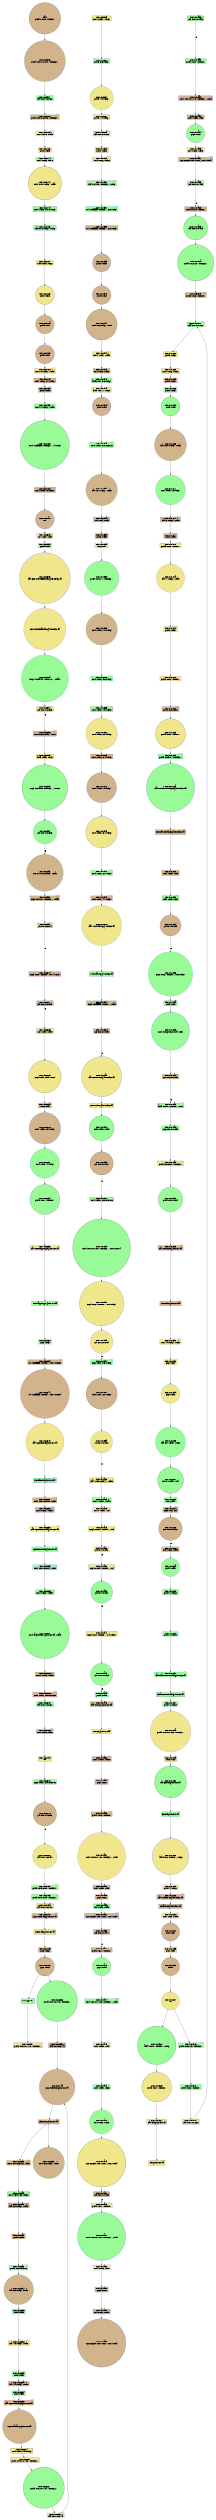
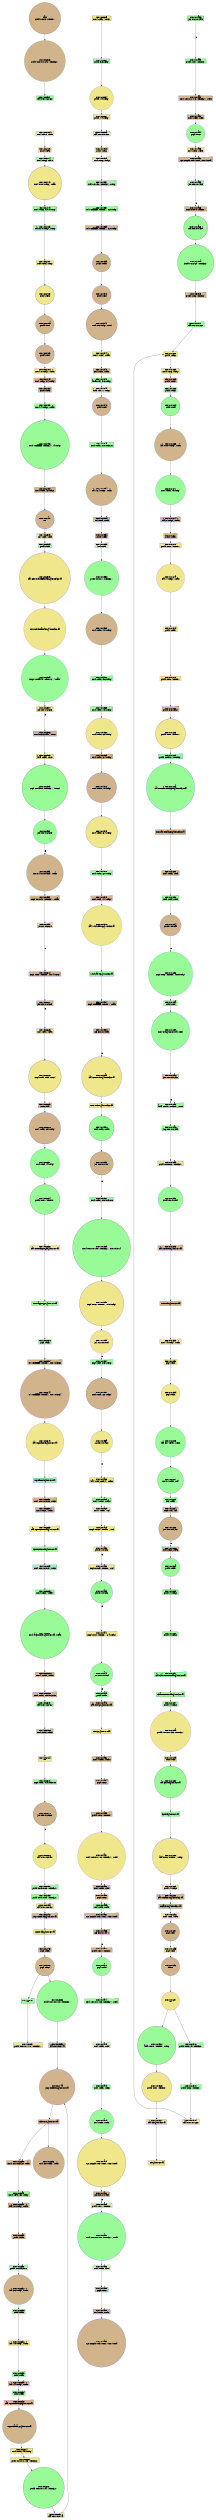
(45, 117) -> none
(207, 1225) -> (134, 1246)
